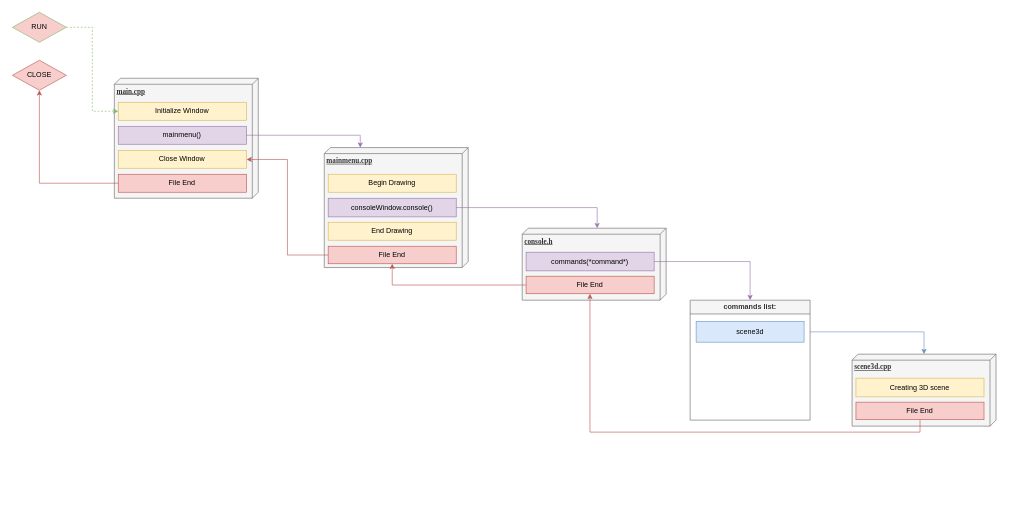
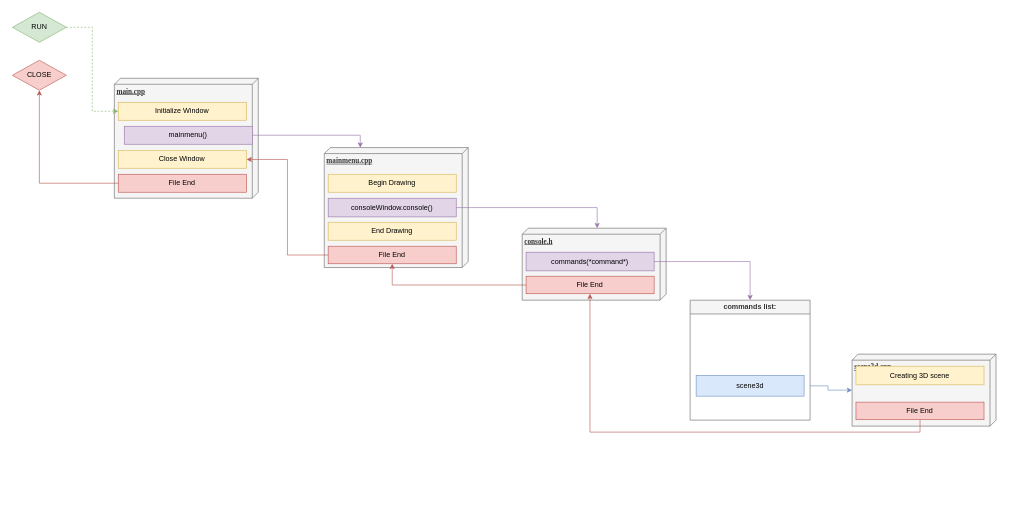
(39, 27) -> (39, 27)
(182, 135) -> (188, 135)
(750, 332) -> (750, 386)
(920, 388) -> (920, 376)
